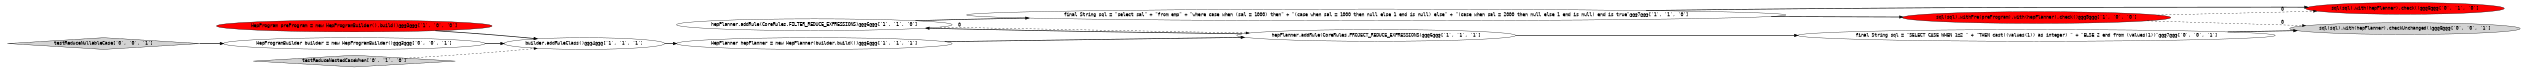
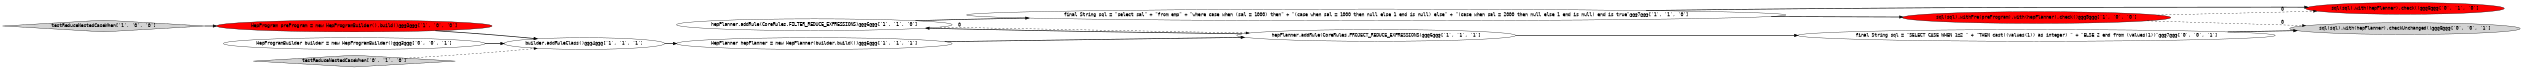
none -> (104, 26)
(104, 44) -> none
